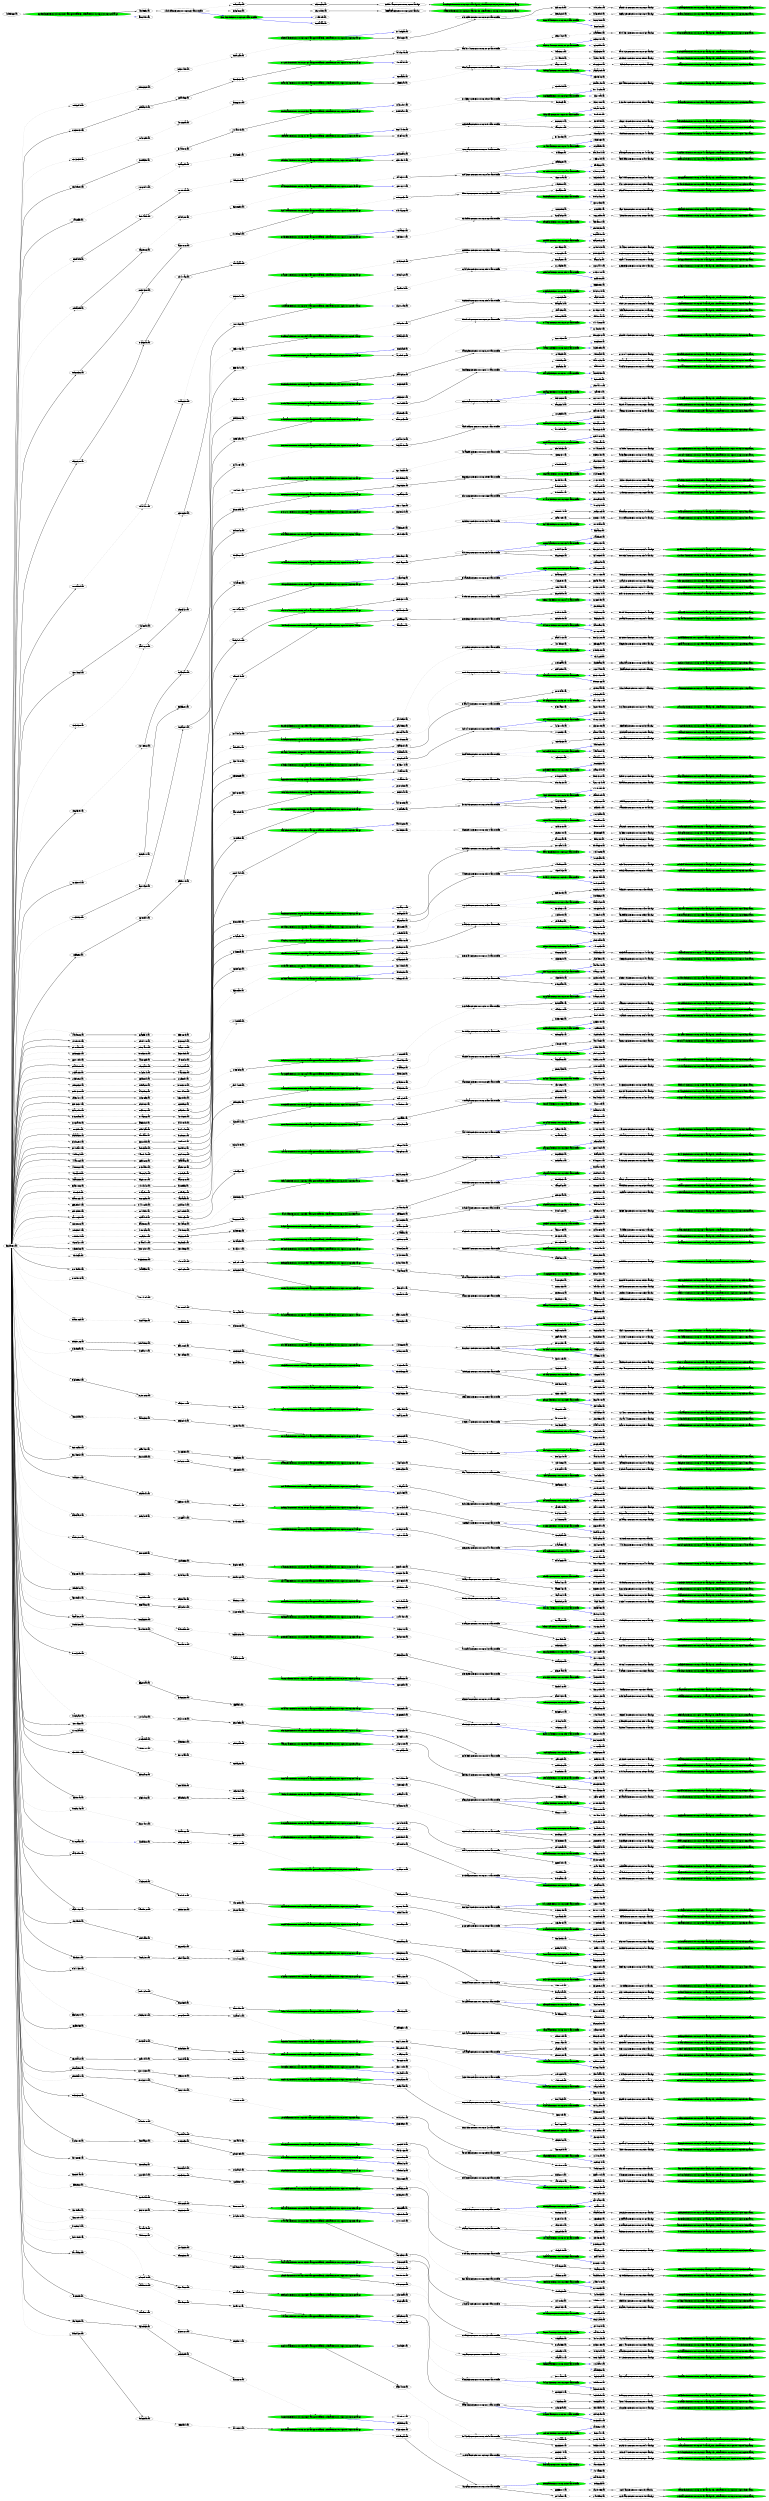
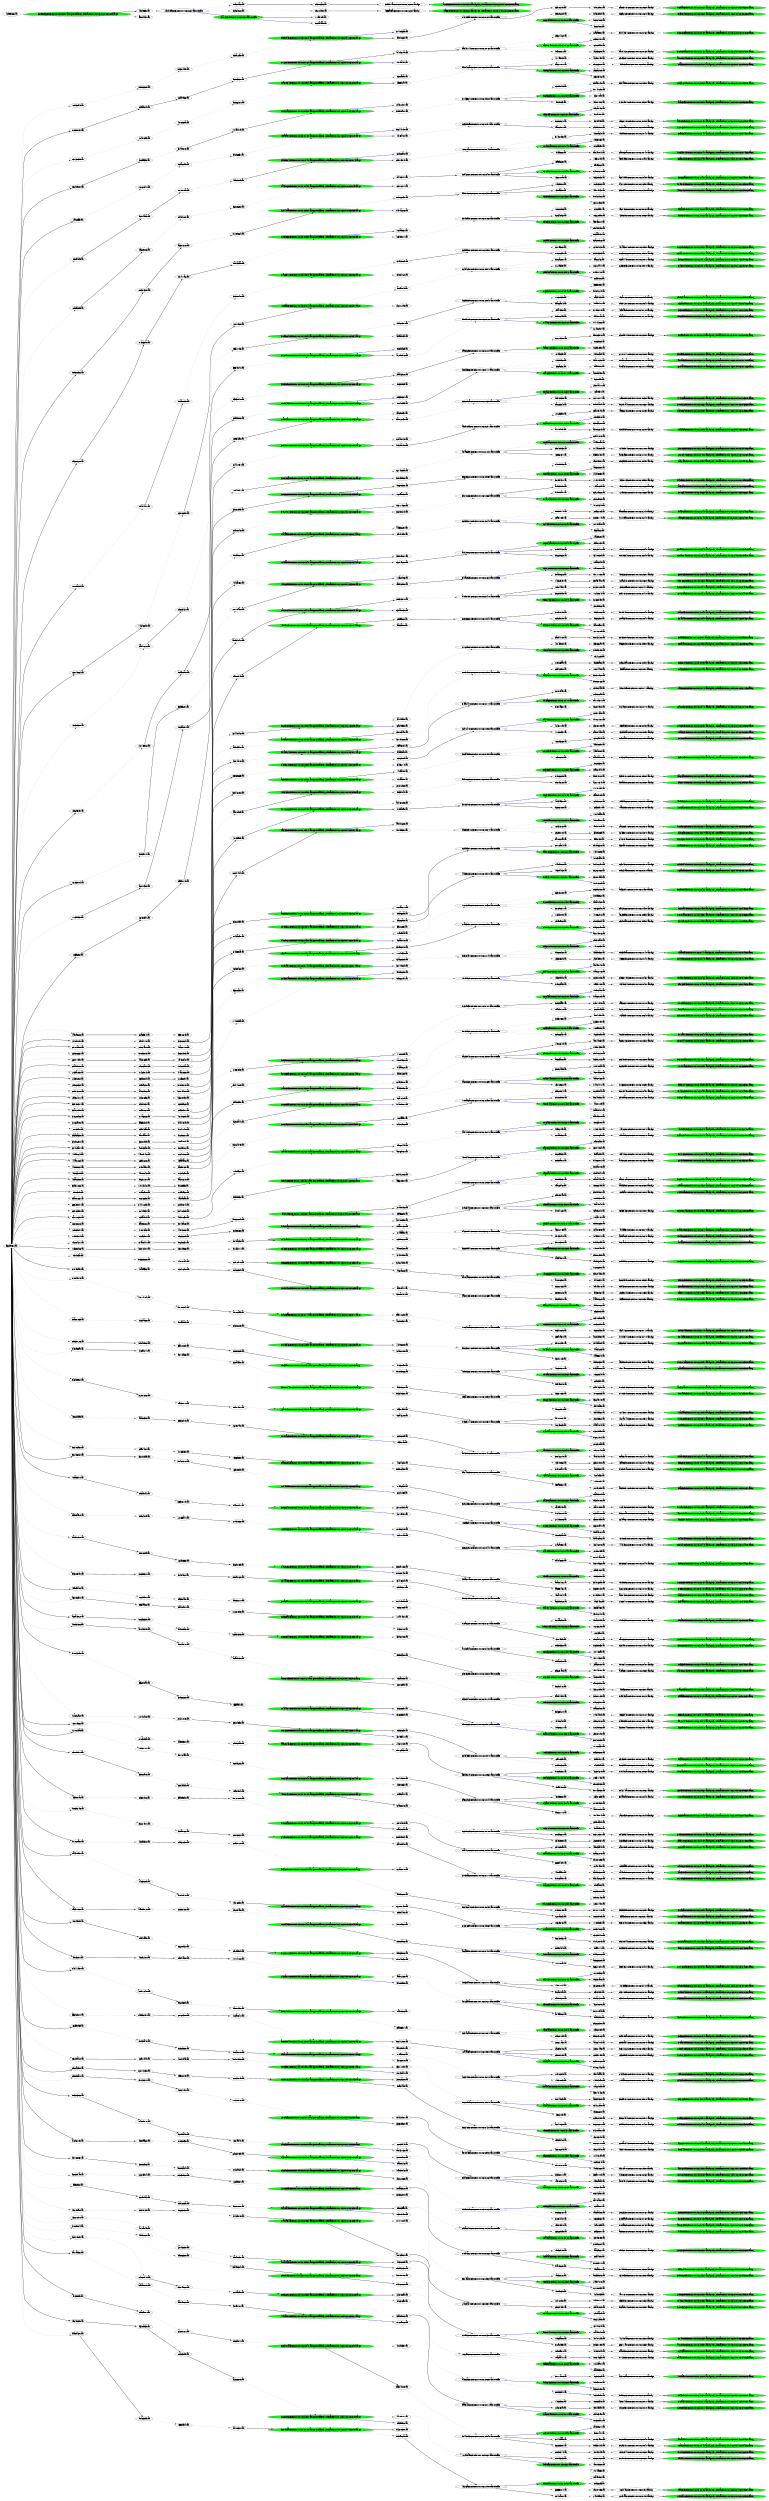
(609, 1469) -> (609, 1469)
(521, 1906) -> none
